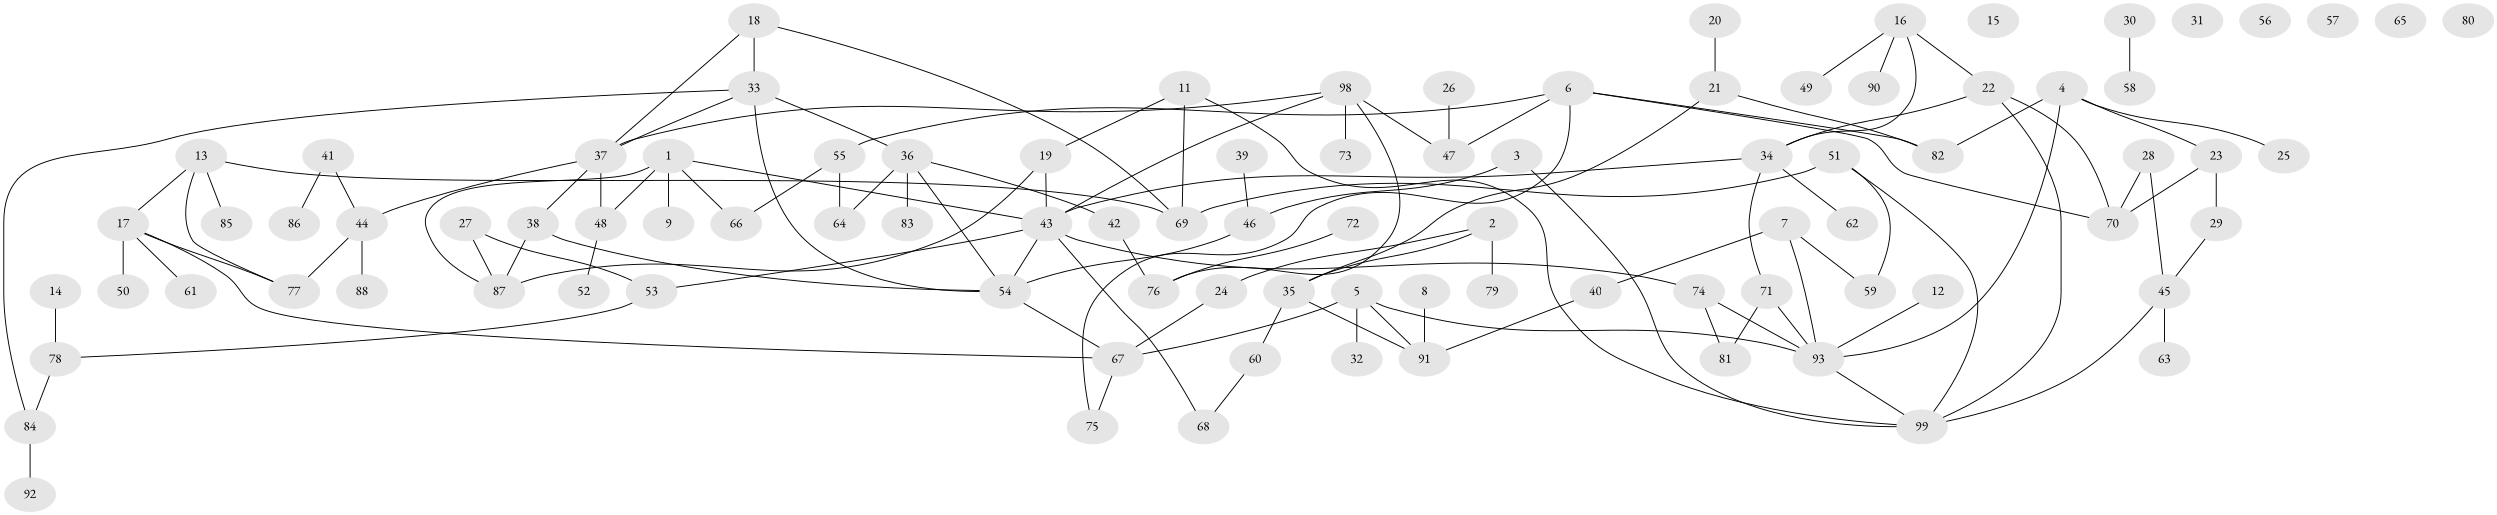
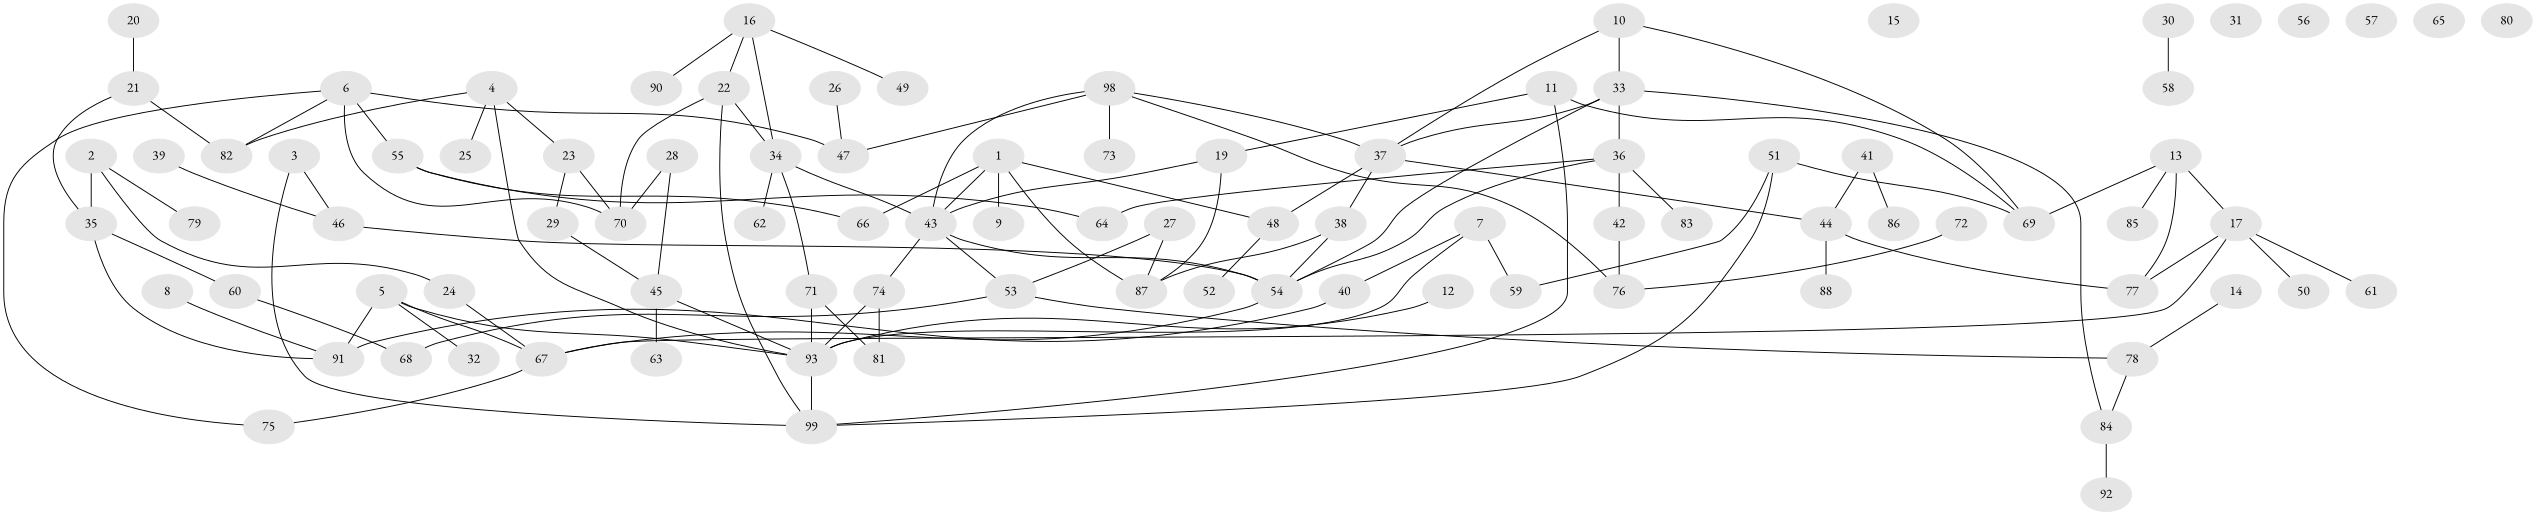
(754, 21) -> (1619, 21)
(1132, 321) -> (818, 315)
(2061, 383) -> (734, 325)
